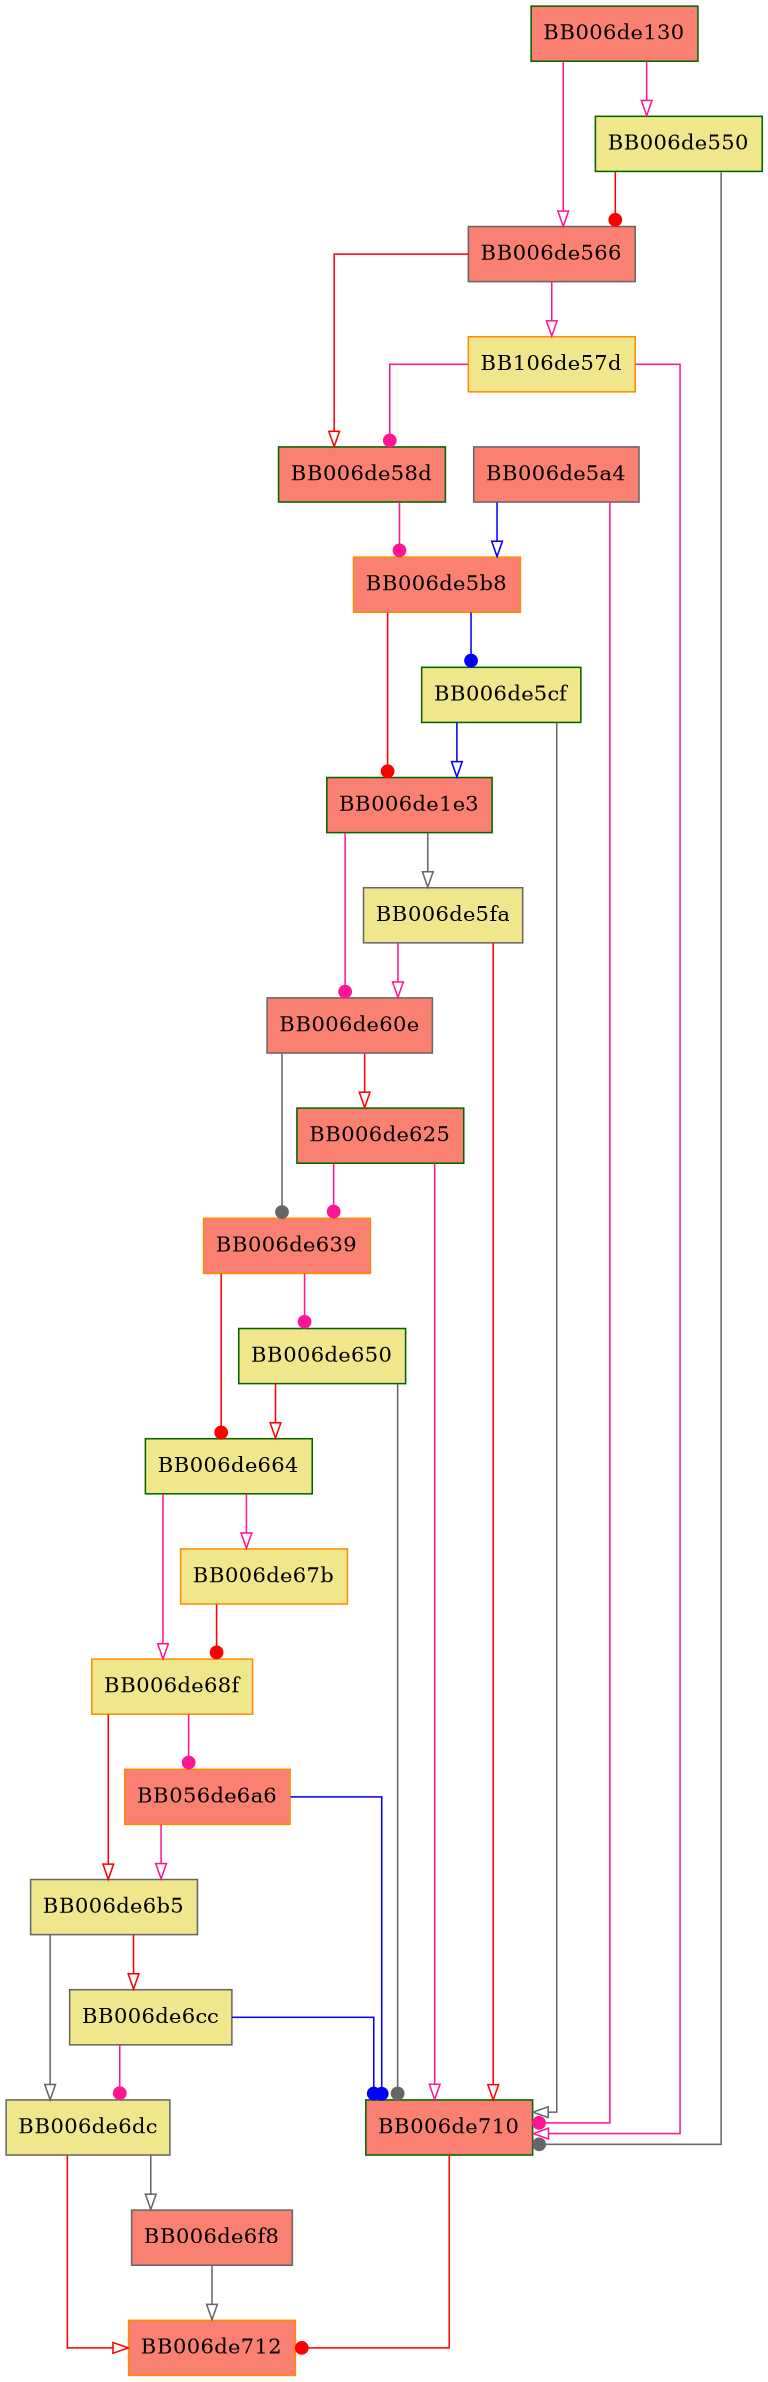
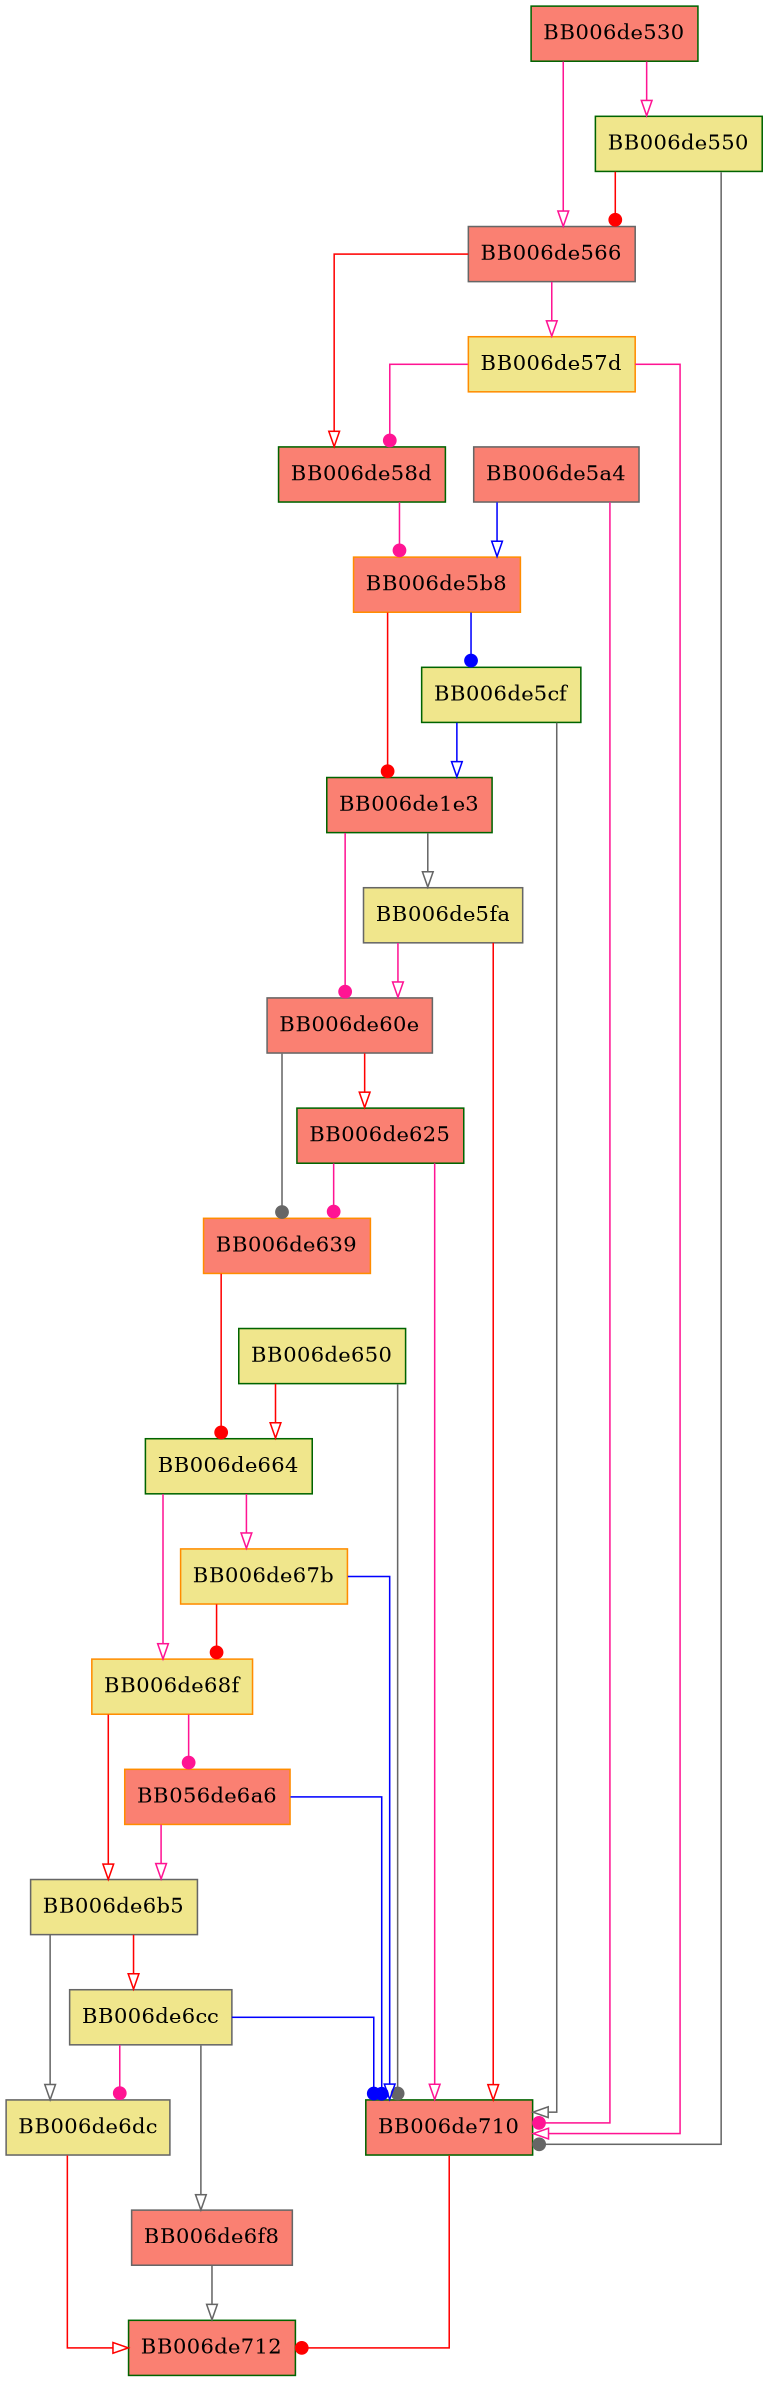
(615, 34) -> (615, 34)
(552, 364) -> (552, 364)
(305, 1295) -> none
none -> (390, 1809)
(151, 2175) -> (201, 2120)
(212, 2348) -> (212, 2348)
